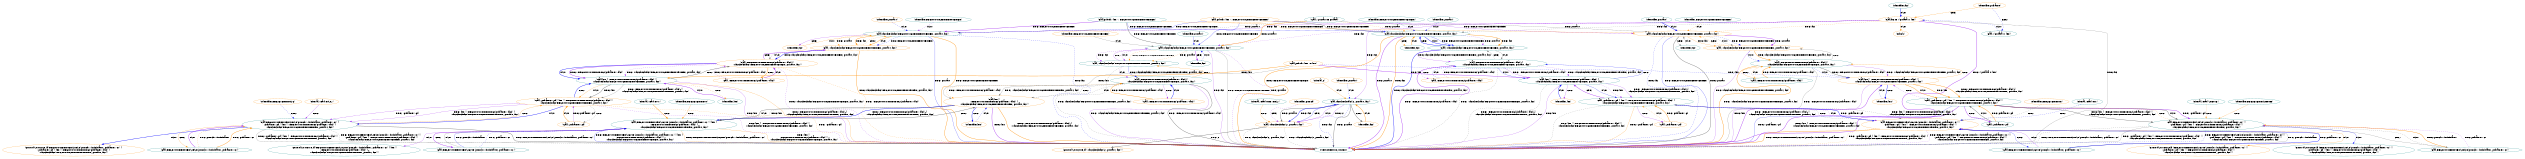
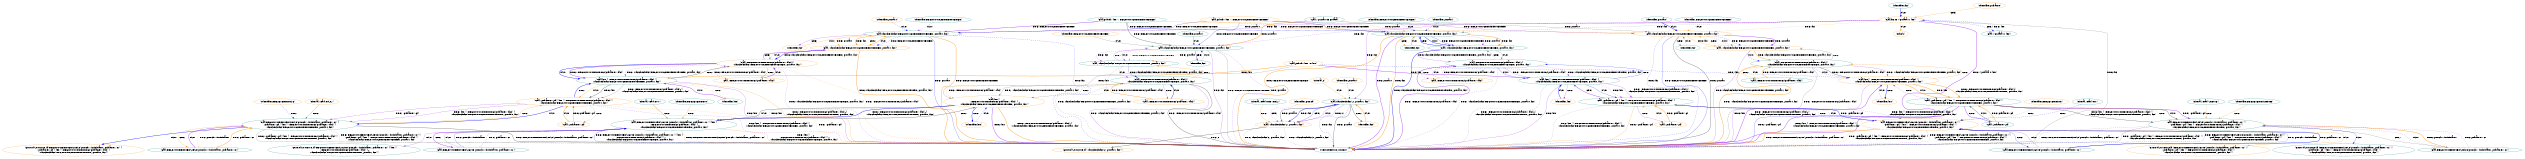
(2000, 18) -> (1968, 24)
(1999, 27) -> (1999, 27)
(1350, 102) -> (1350, 102)
